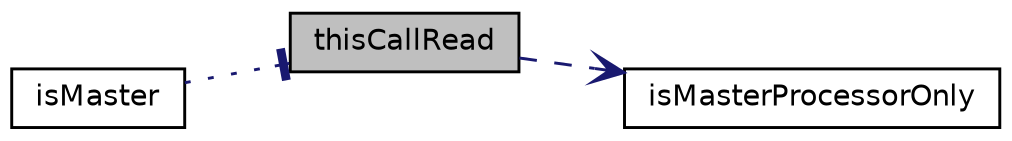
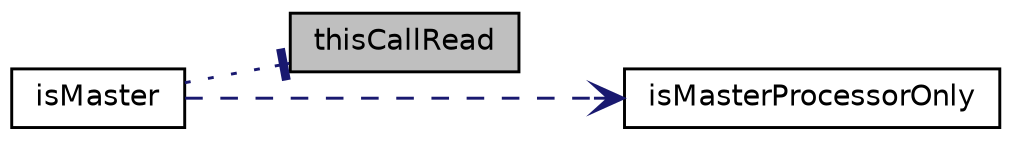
(557, 63) -> (389, 98)
